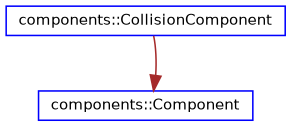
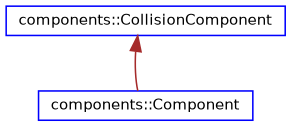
(156, 56) -> (135, 71)
